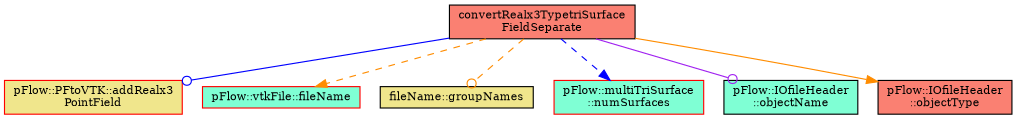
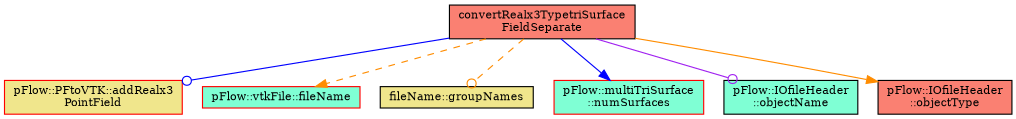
(581, 56) -> (581, 56)
